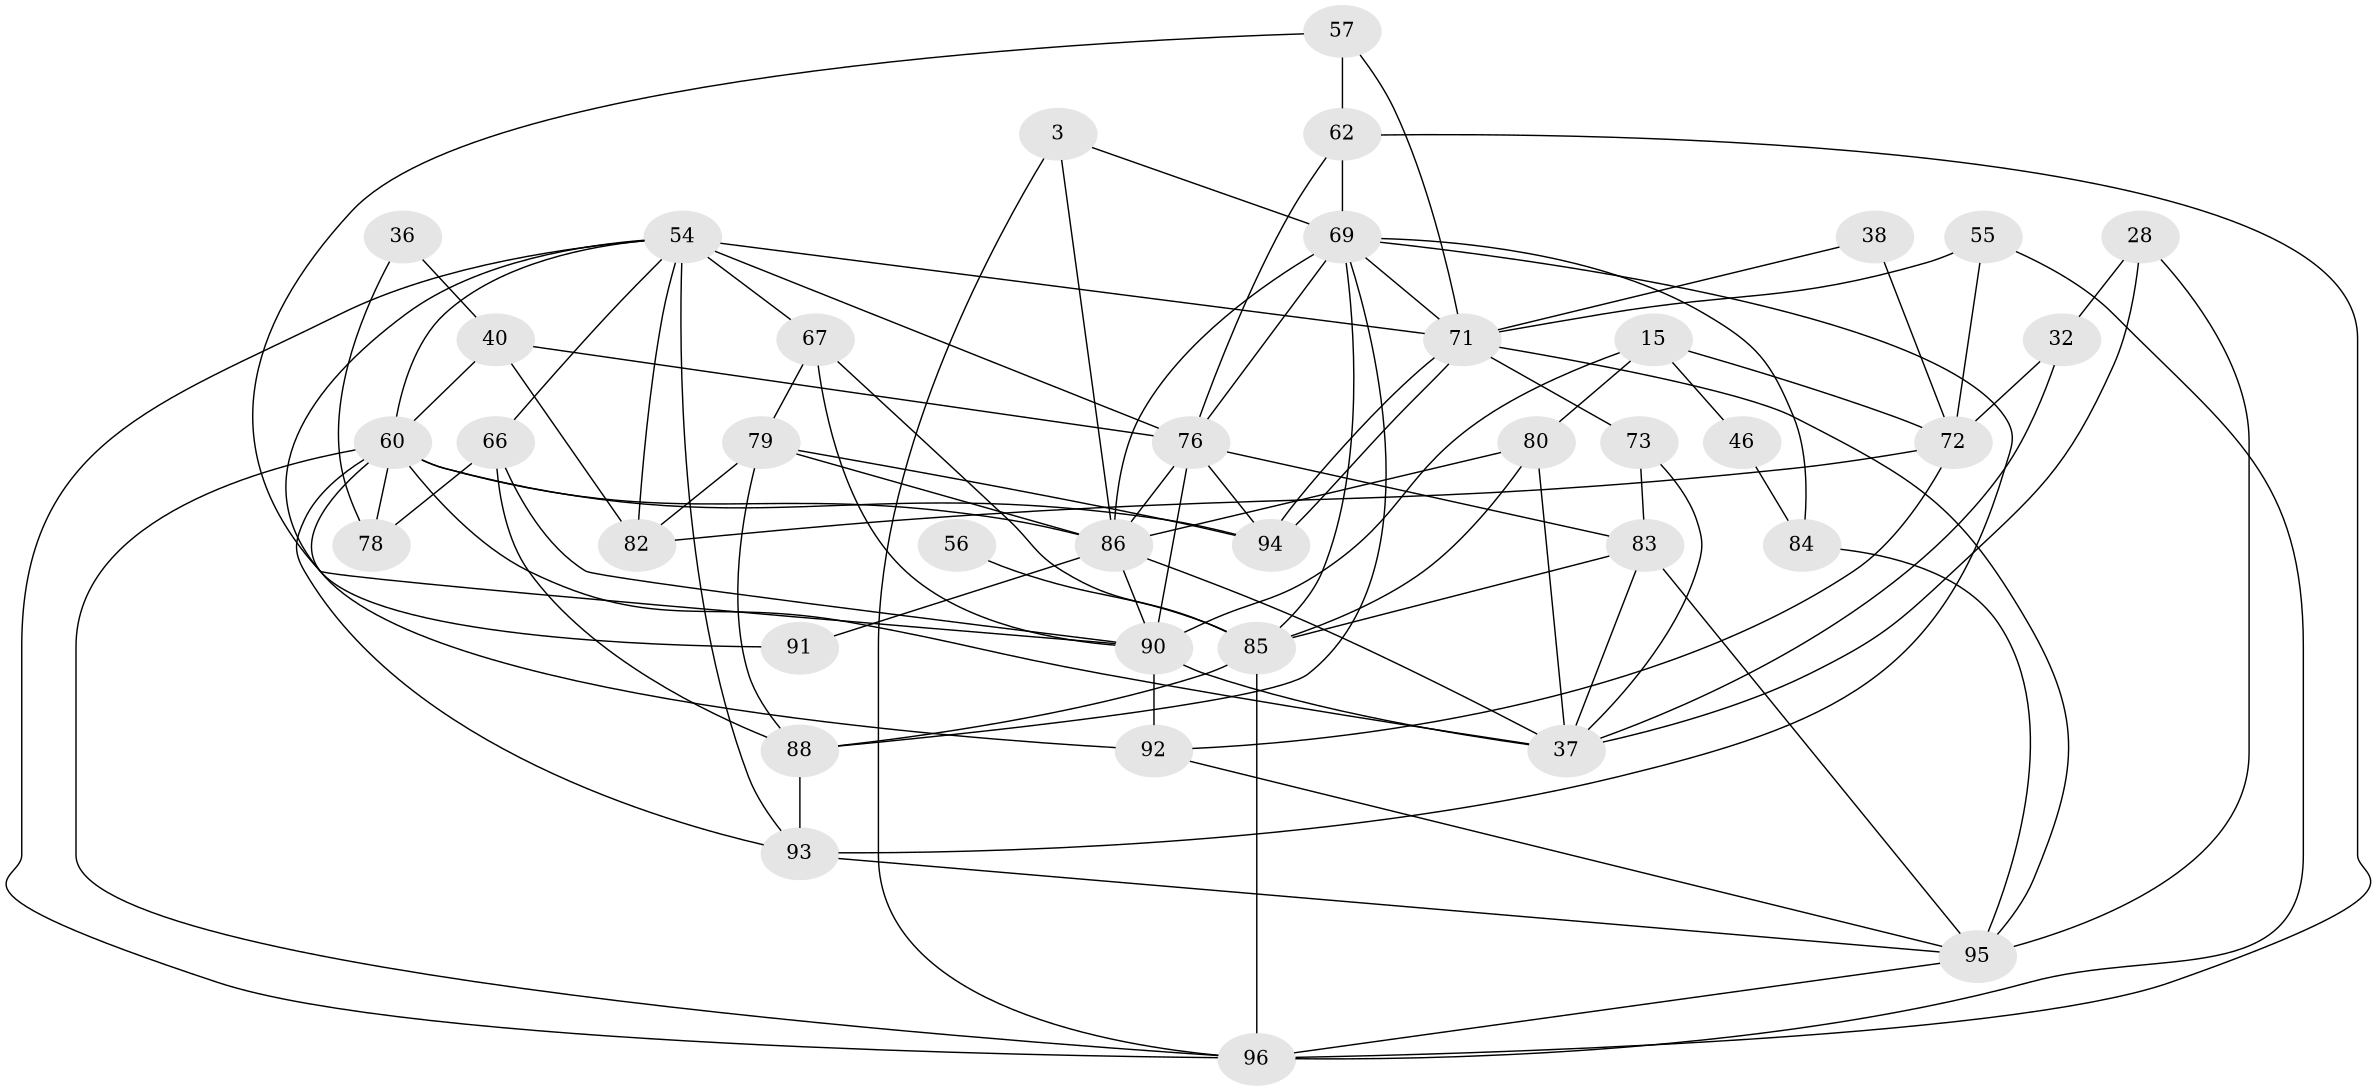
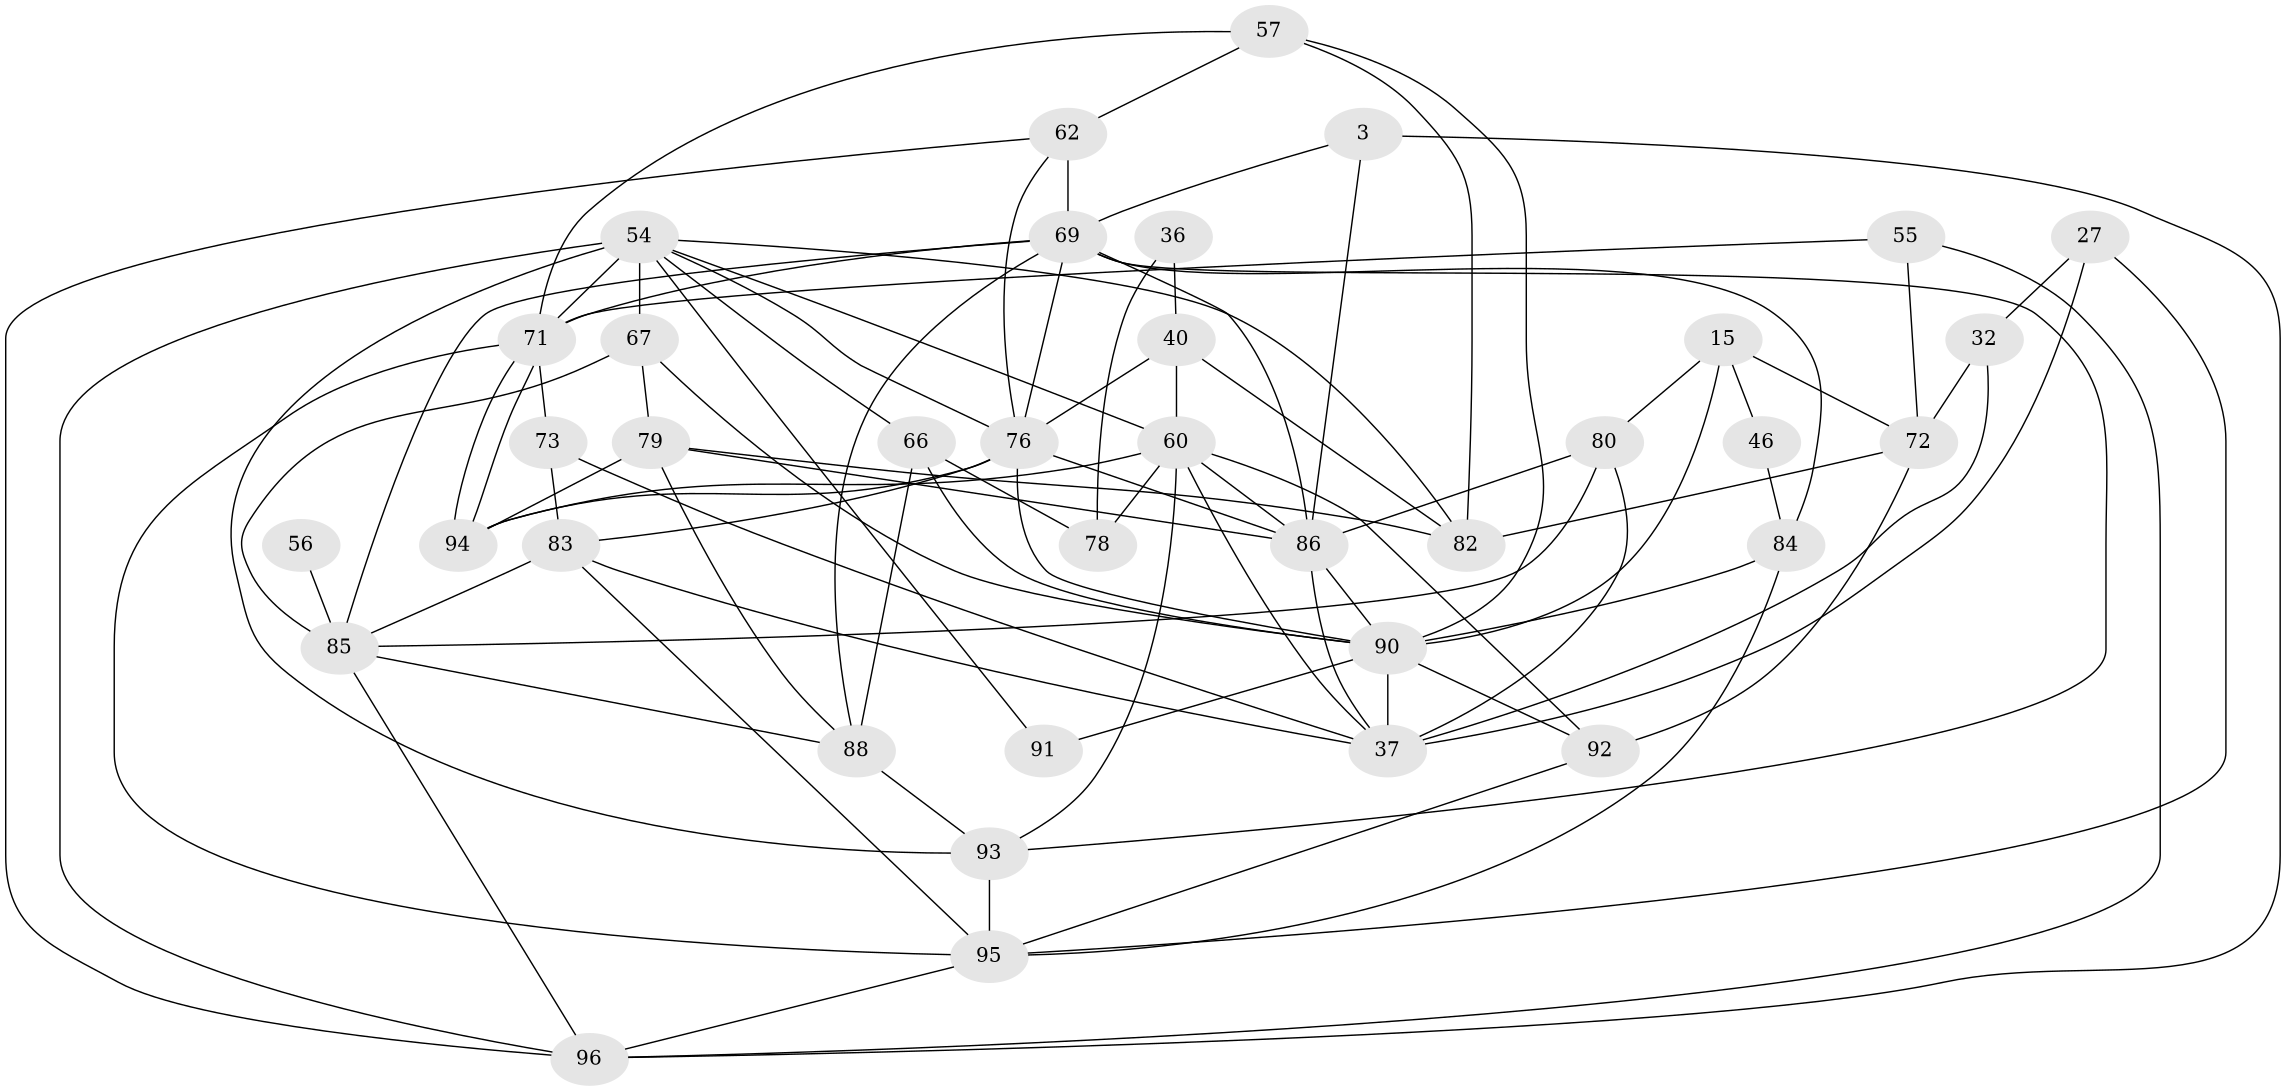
(1875, 237) -> none
(2141, 237) -> (2090, 237)
none -> (1472, 241)
(963, 595) -> (1209, 702)
none -> (1583, 609)
(348, 960) -> none
